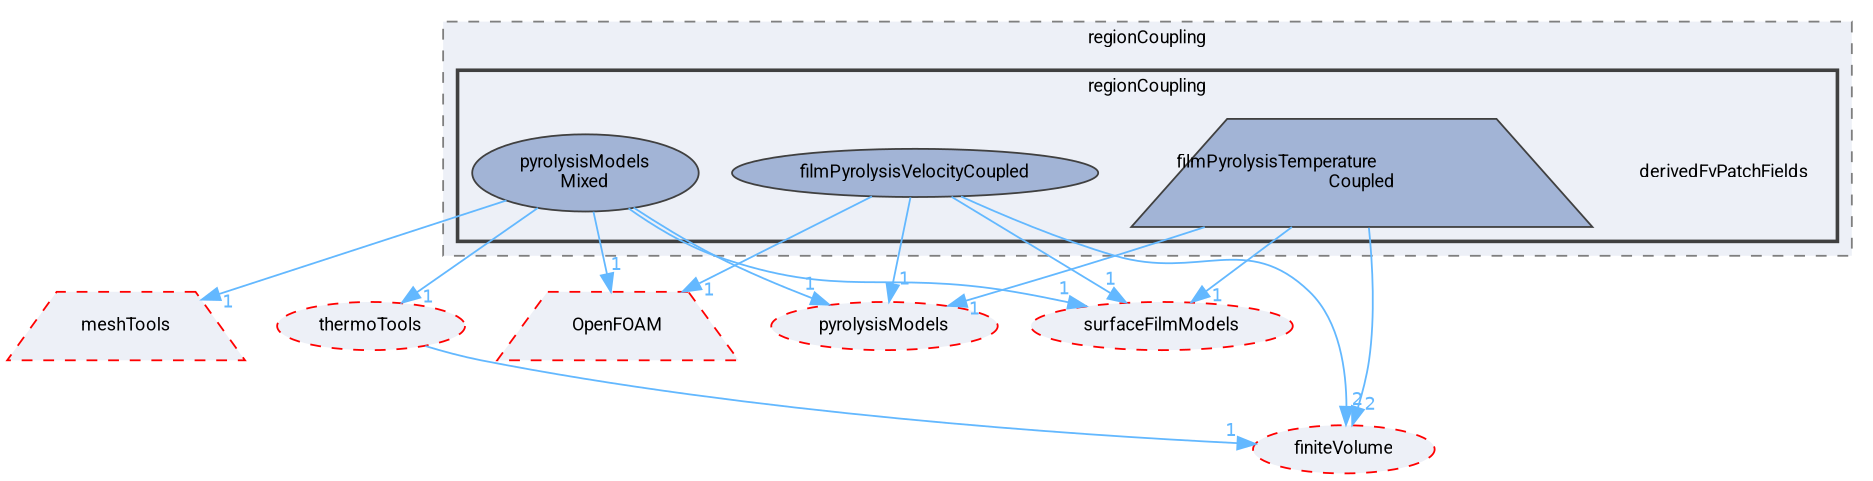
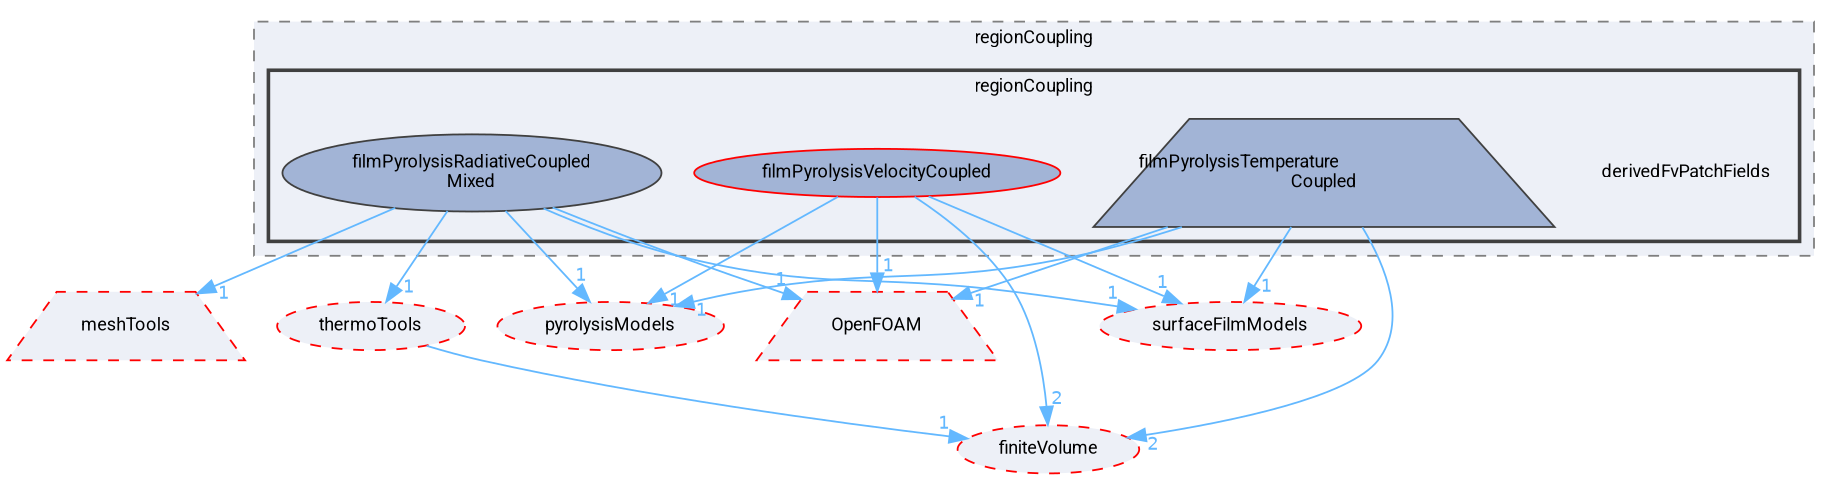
(585, 173) -> (472, 173)
(915, 173) -> (877, 173)
none -> (1069, 260)
